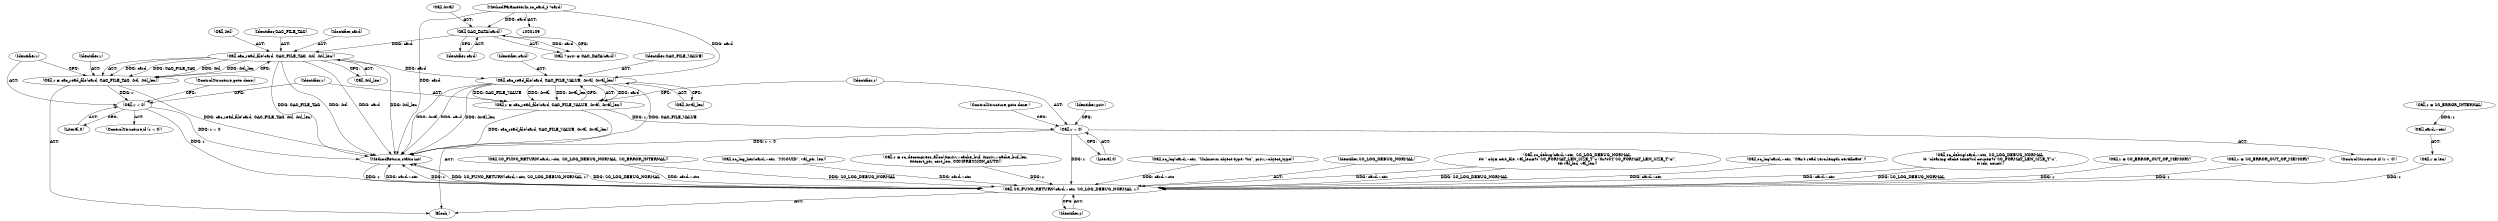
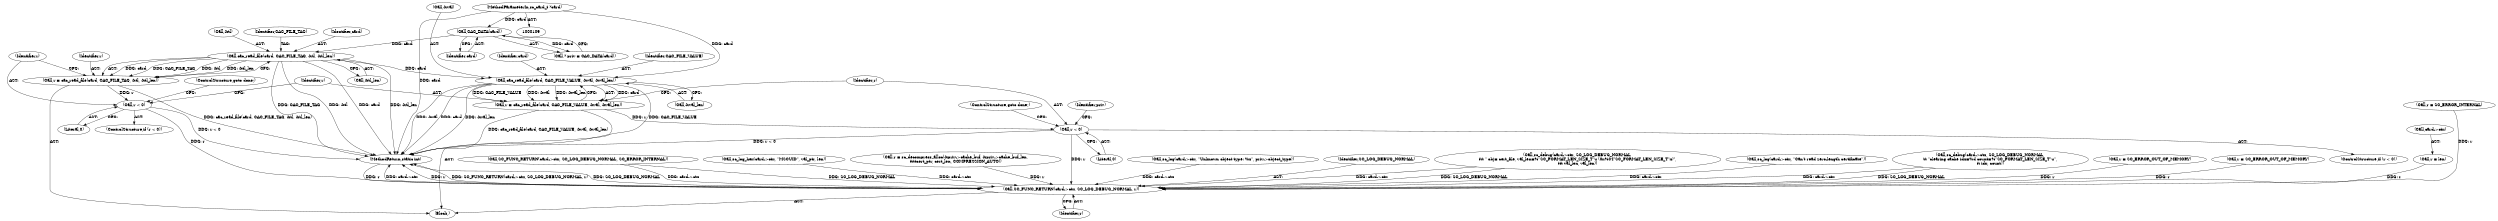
(461, 19) -> (437, 63)
(286, 44) -> (286, 44)
(2441, 116) -> (1944, 185)
